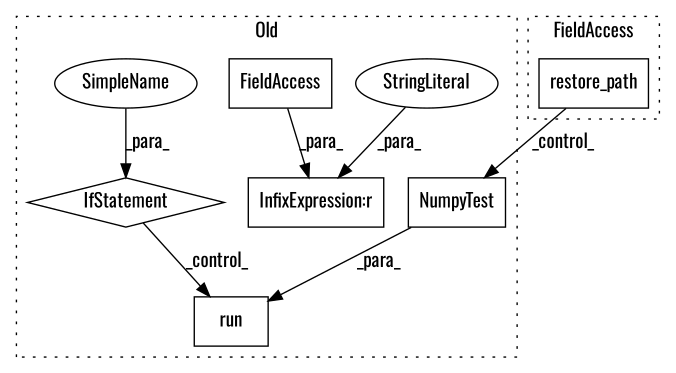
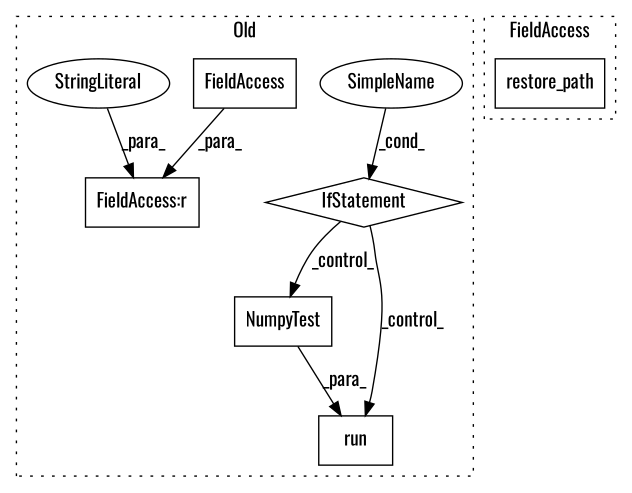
(531, 138) -> (314, 249)
(148, 143) -> (402, 143)
(316, 202) -> (142, 202)
